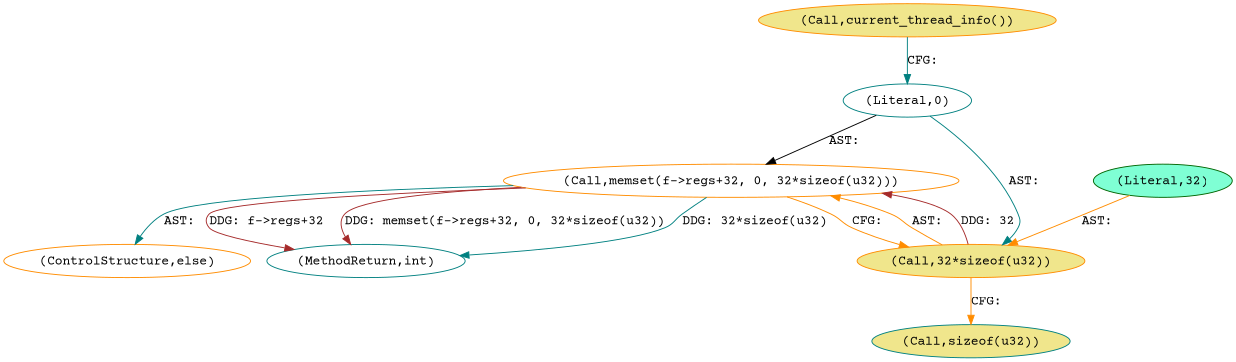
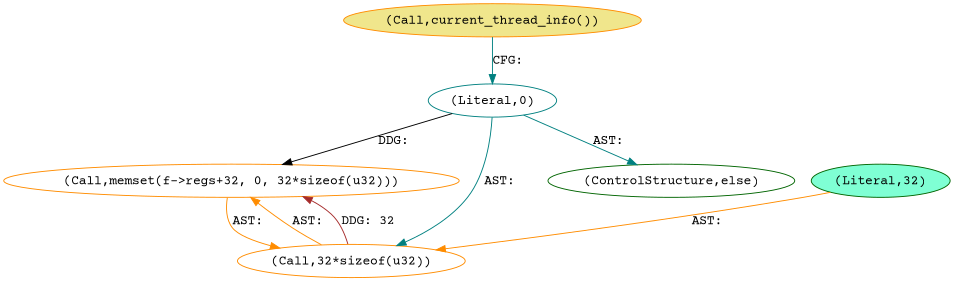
(848, 141) -> (397, 141)
(254, 199) -> (576, 138)
(871, 221) -> (252, 221)
(127, 261) -> (671, 181)
(366, 261) -> none
(971, 261) -> (351, 261)
(971, 341) -> none
